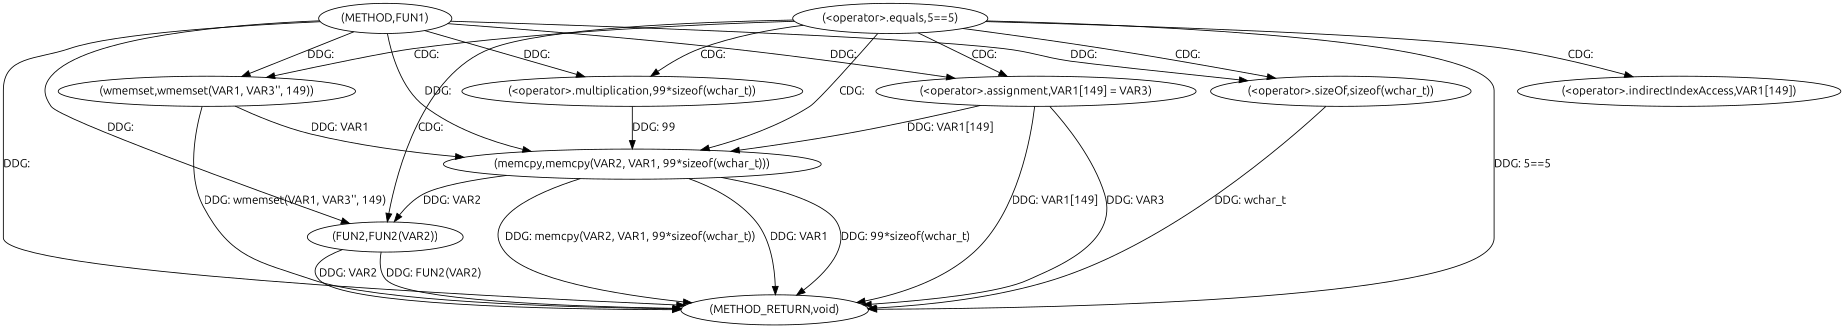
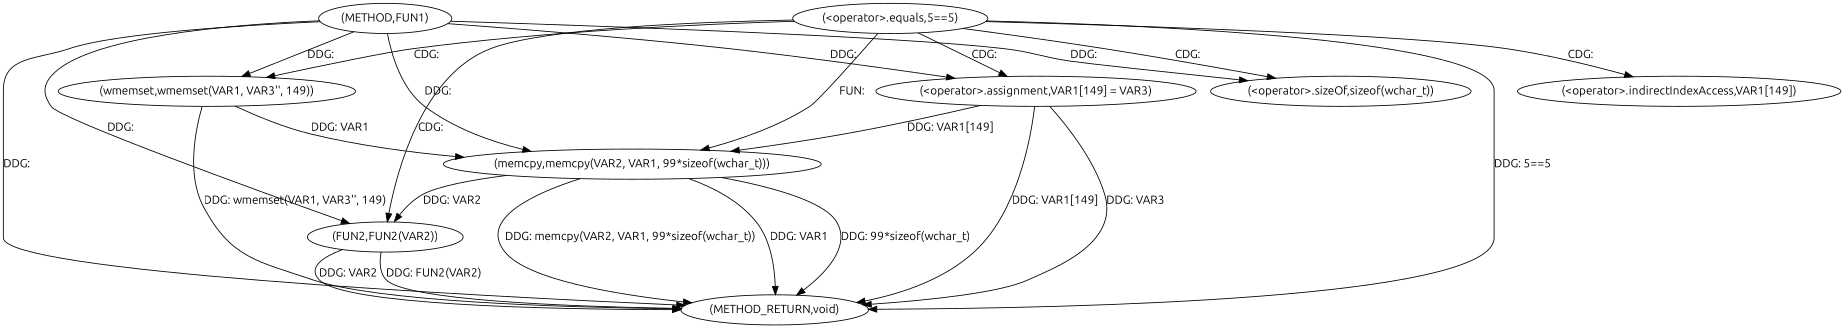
(632, 91) -> none
(853, 91) -> (853, 91)
(1121, 252) -> none
